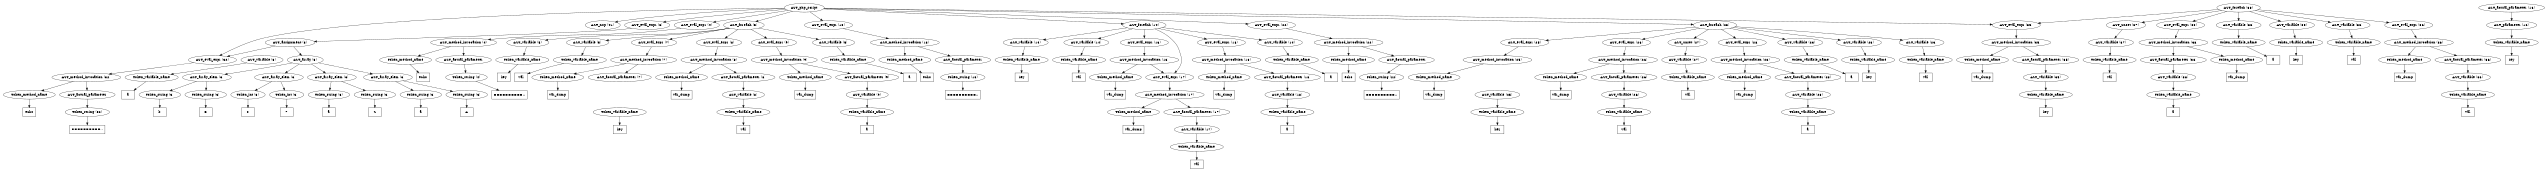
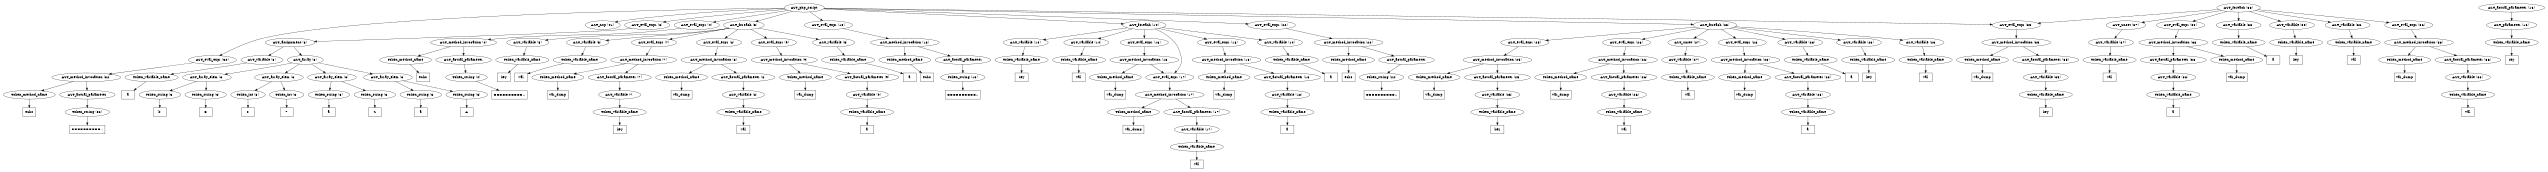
(252, 51) -> (277, 51)
none -> (1497, 77)
none -> (620, 95)
